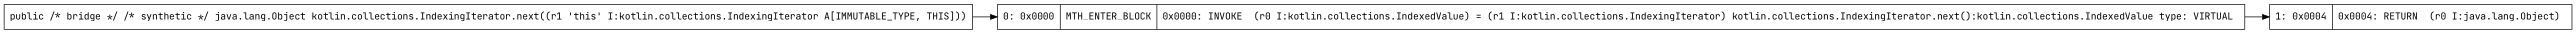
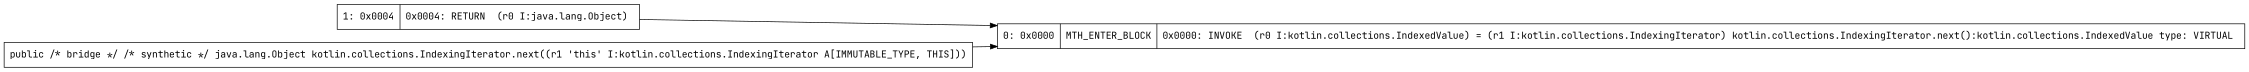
(2254, 17) -> (815, 22)
